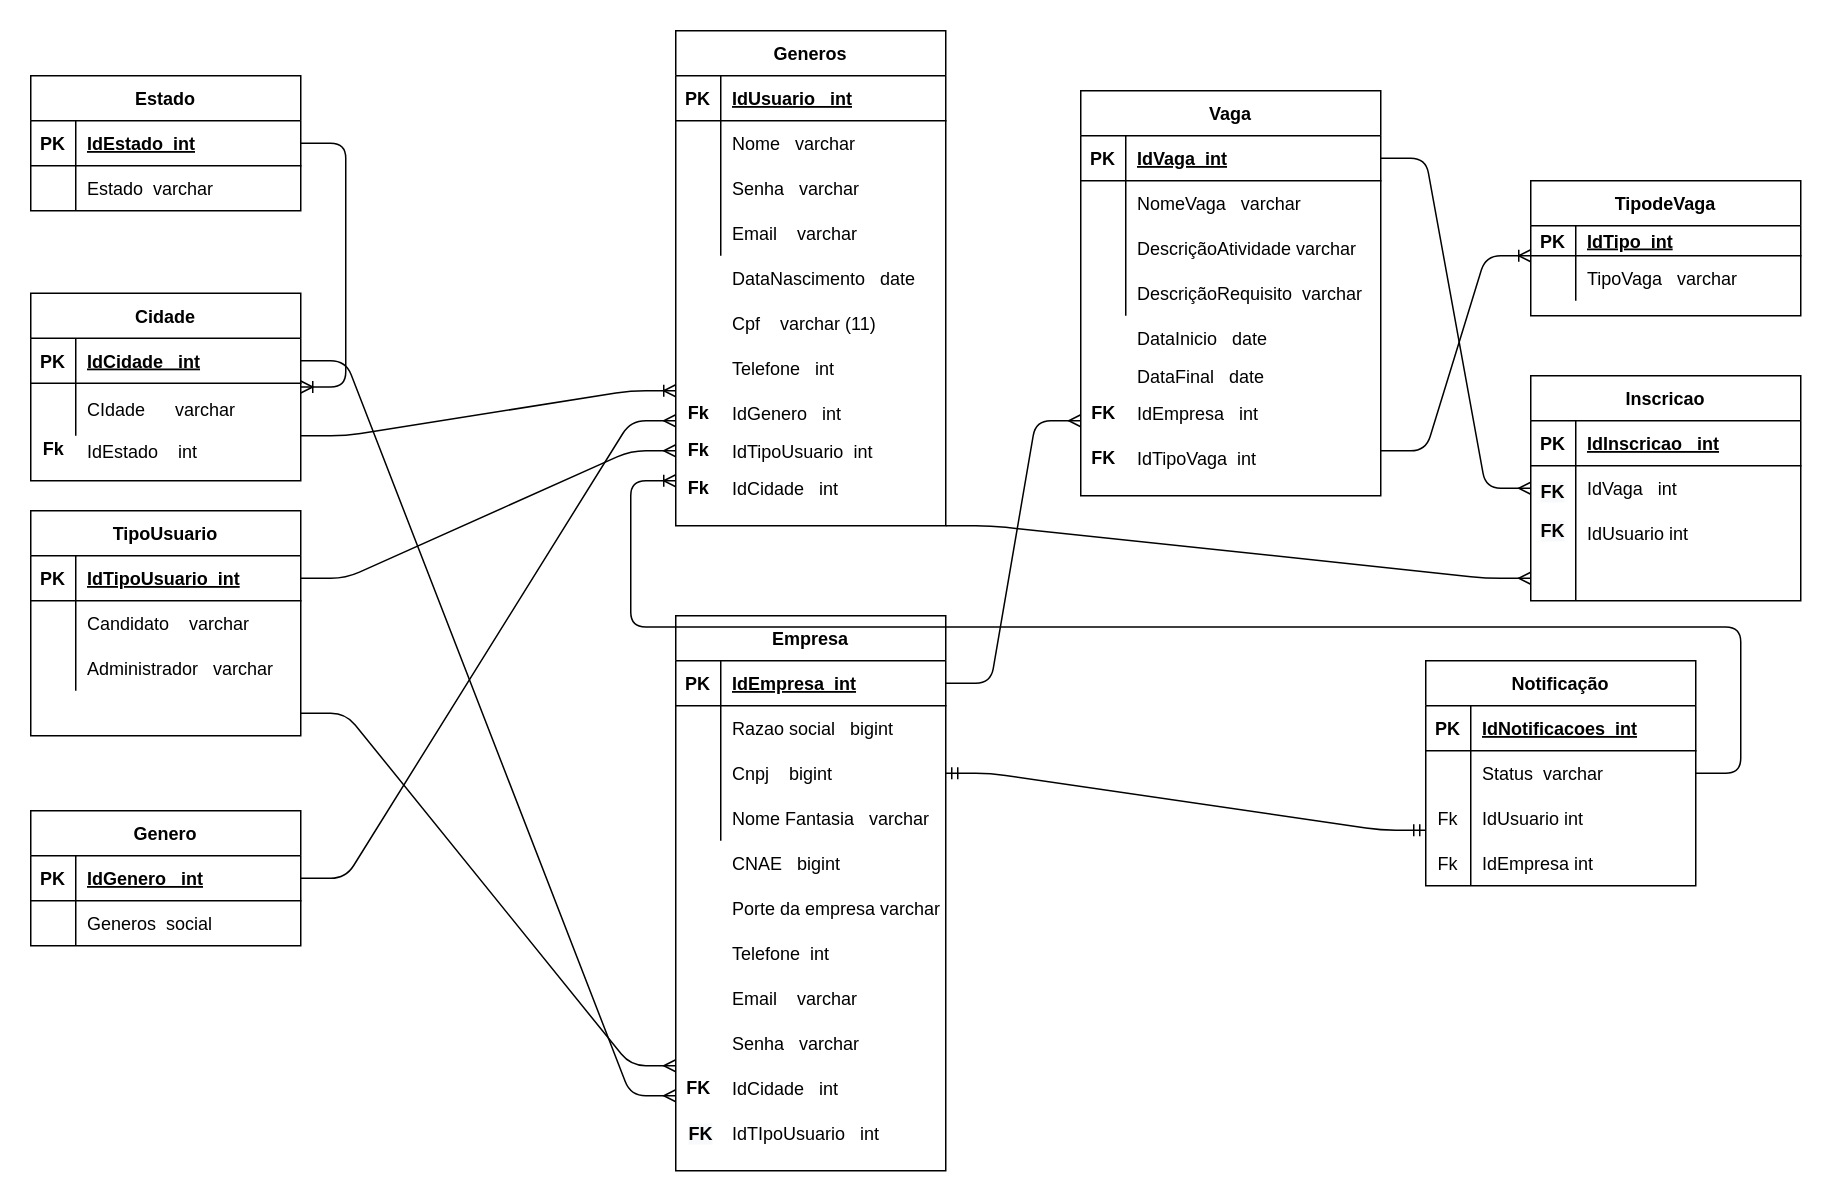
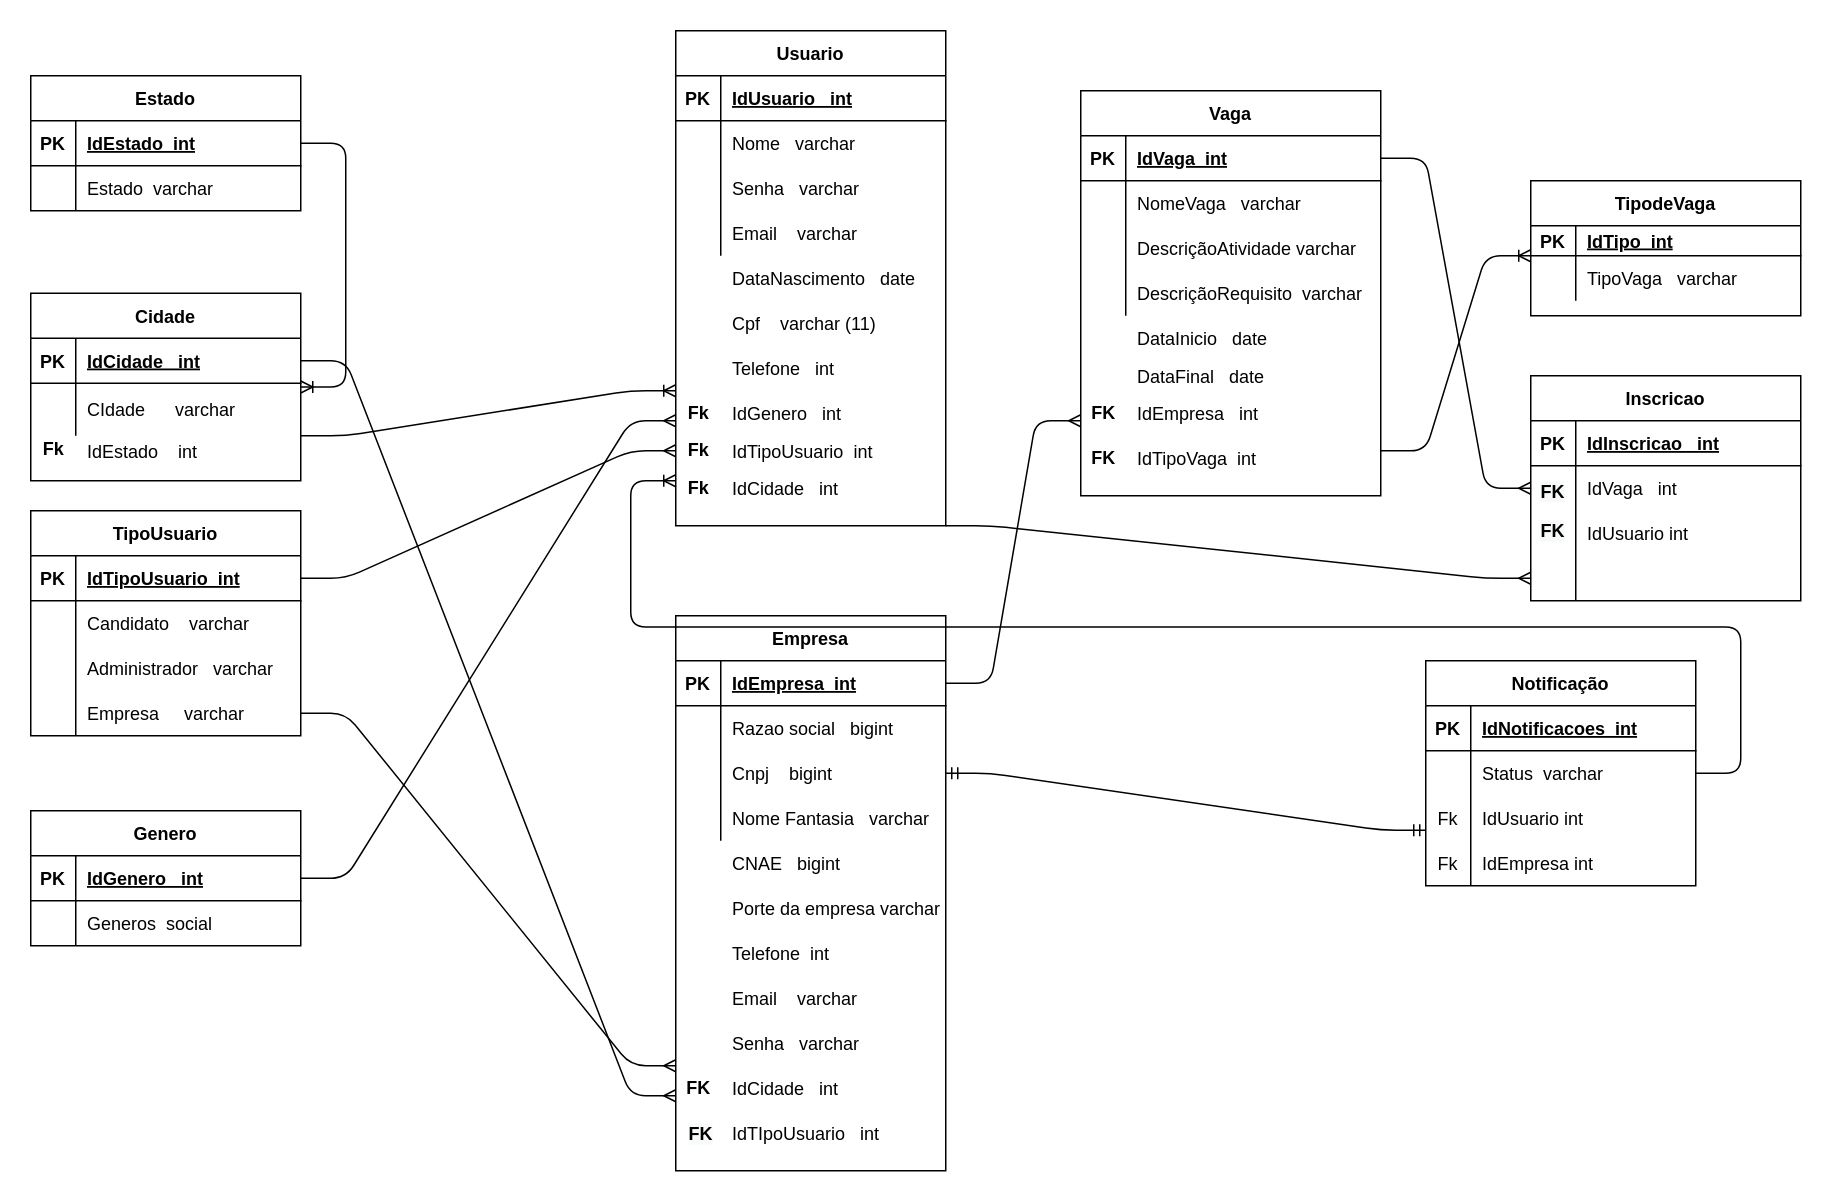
(810, 54) -> (810, 54)
none -> (188, 713)
